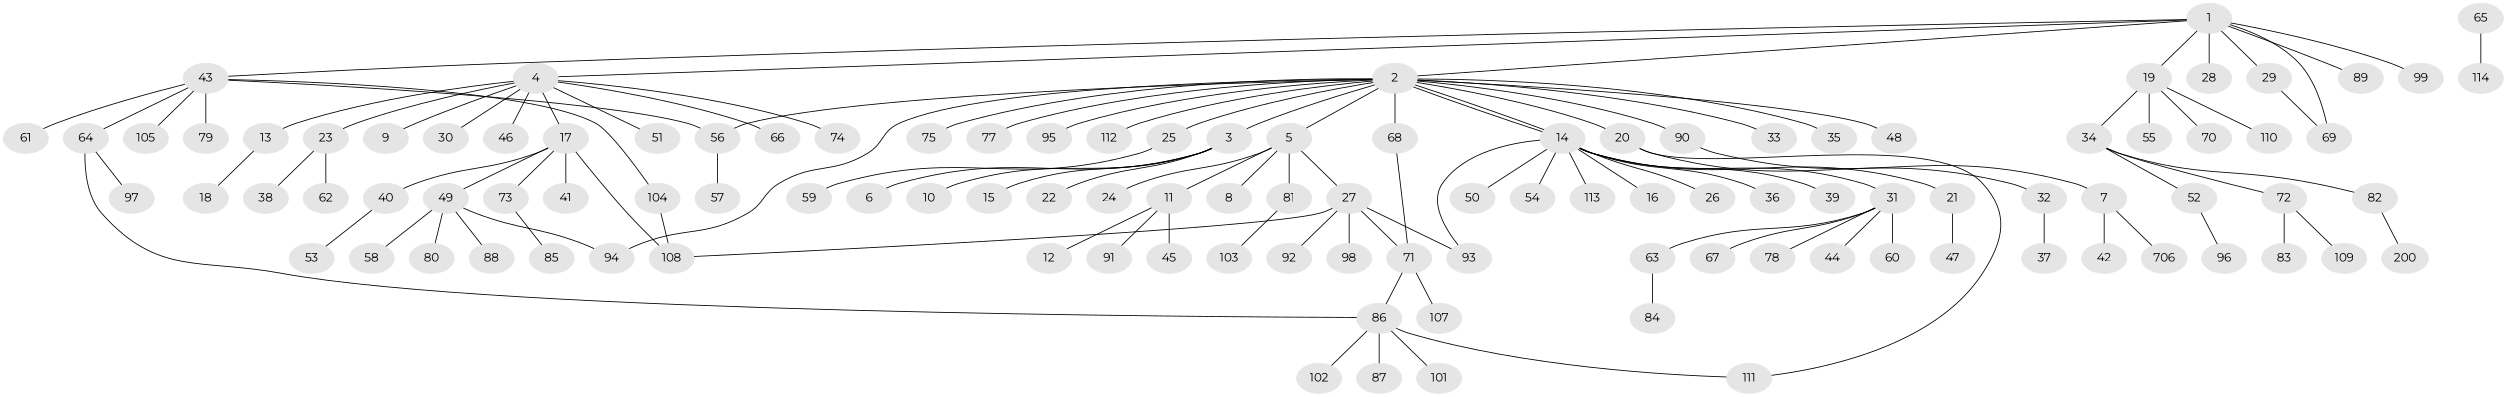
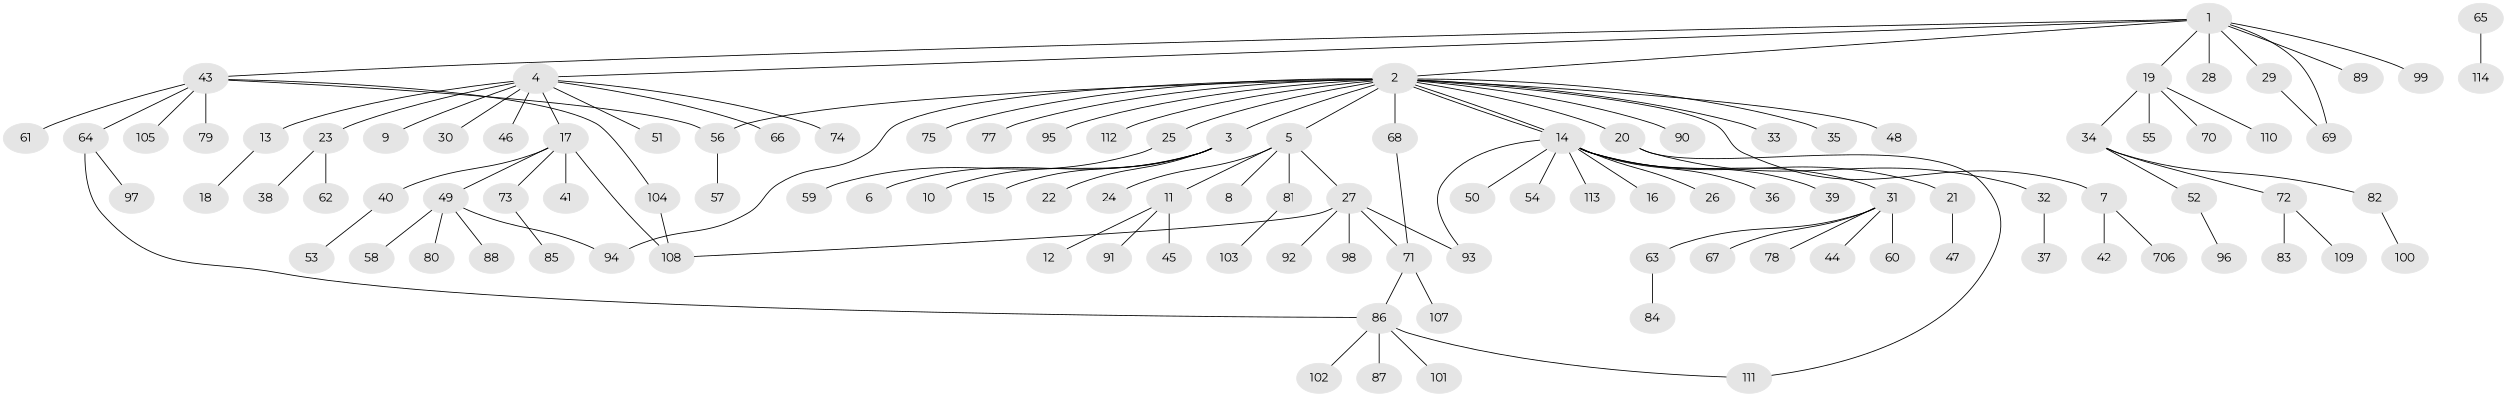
(1972, 166) -> (1733, 145)
(2405, 258) -> (2405, 258)
